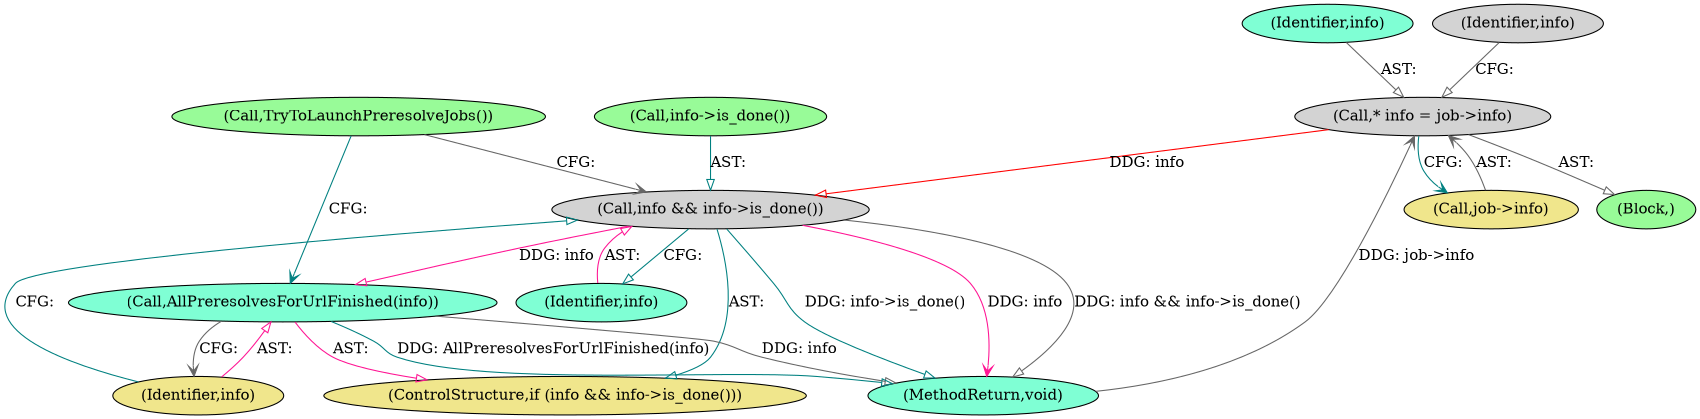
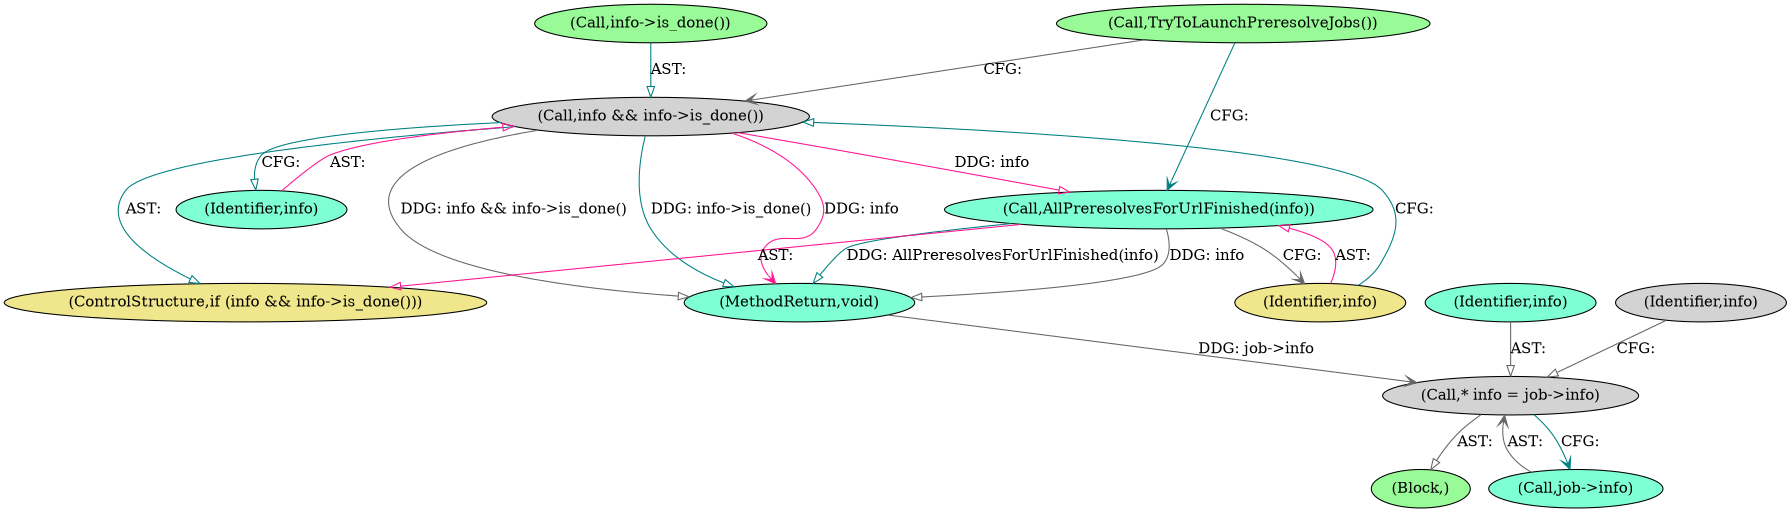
(1077, 162) -> none
(1491, 210) -> (1576, 489)
